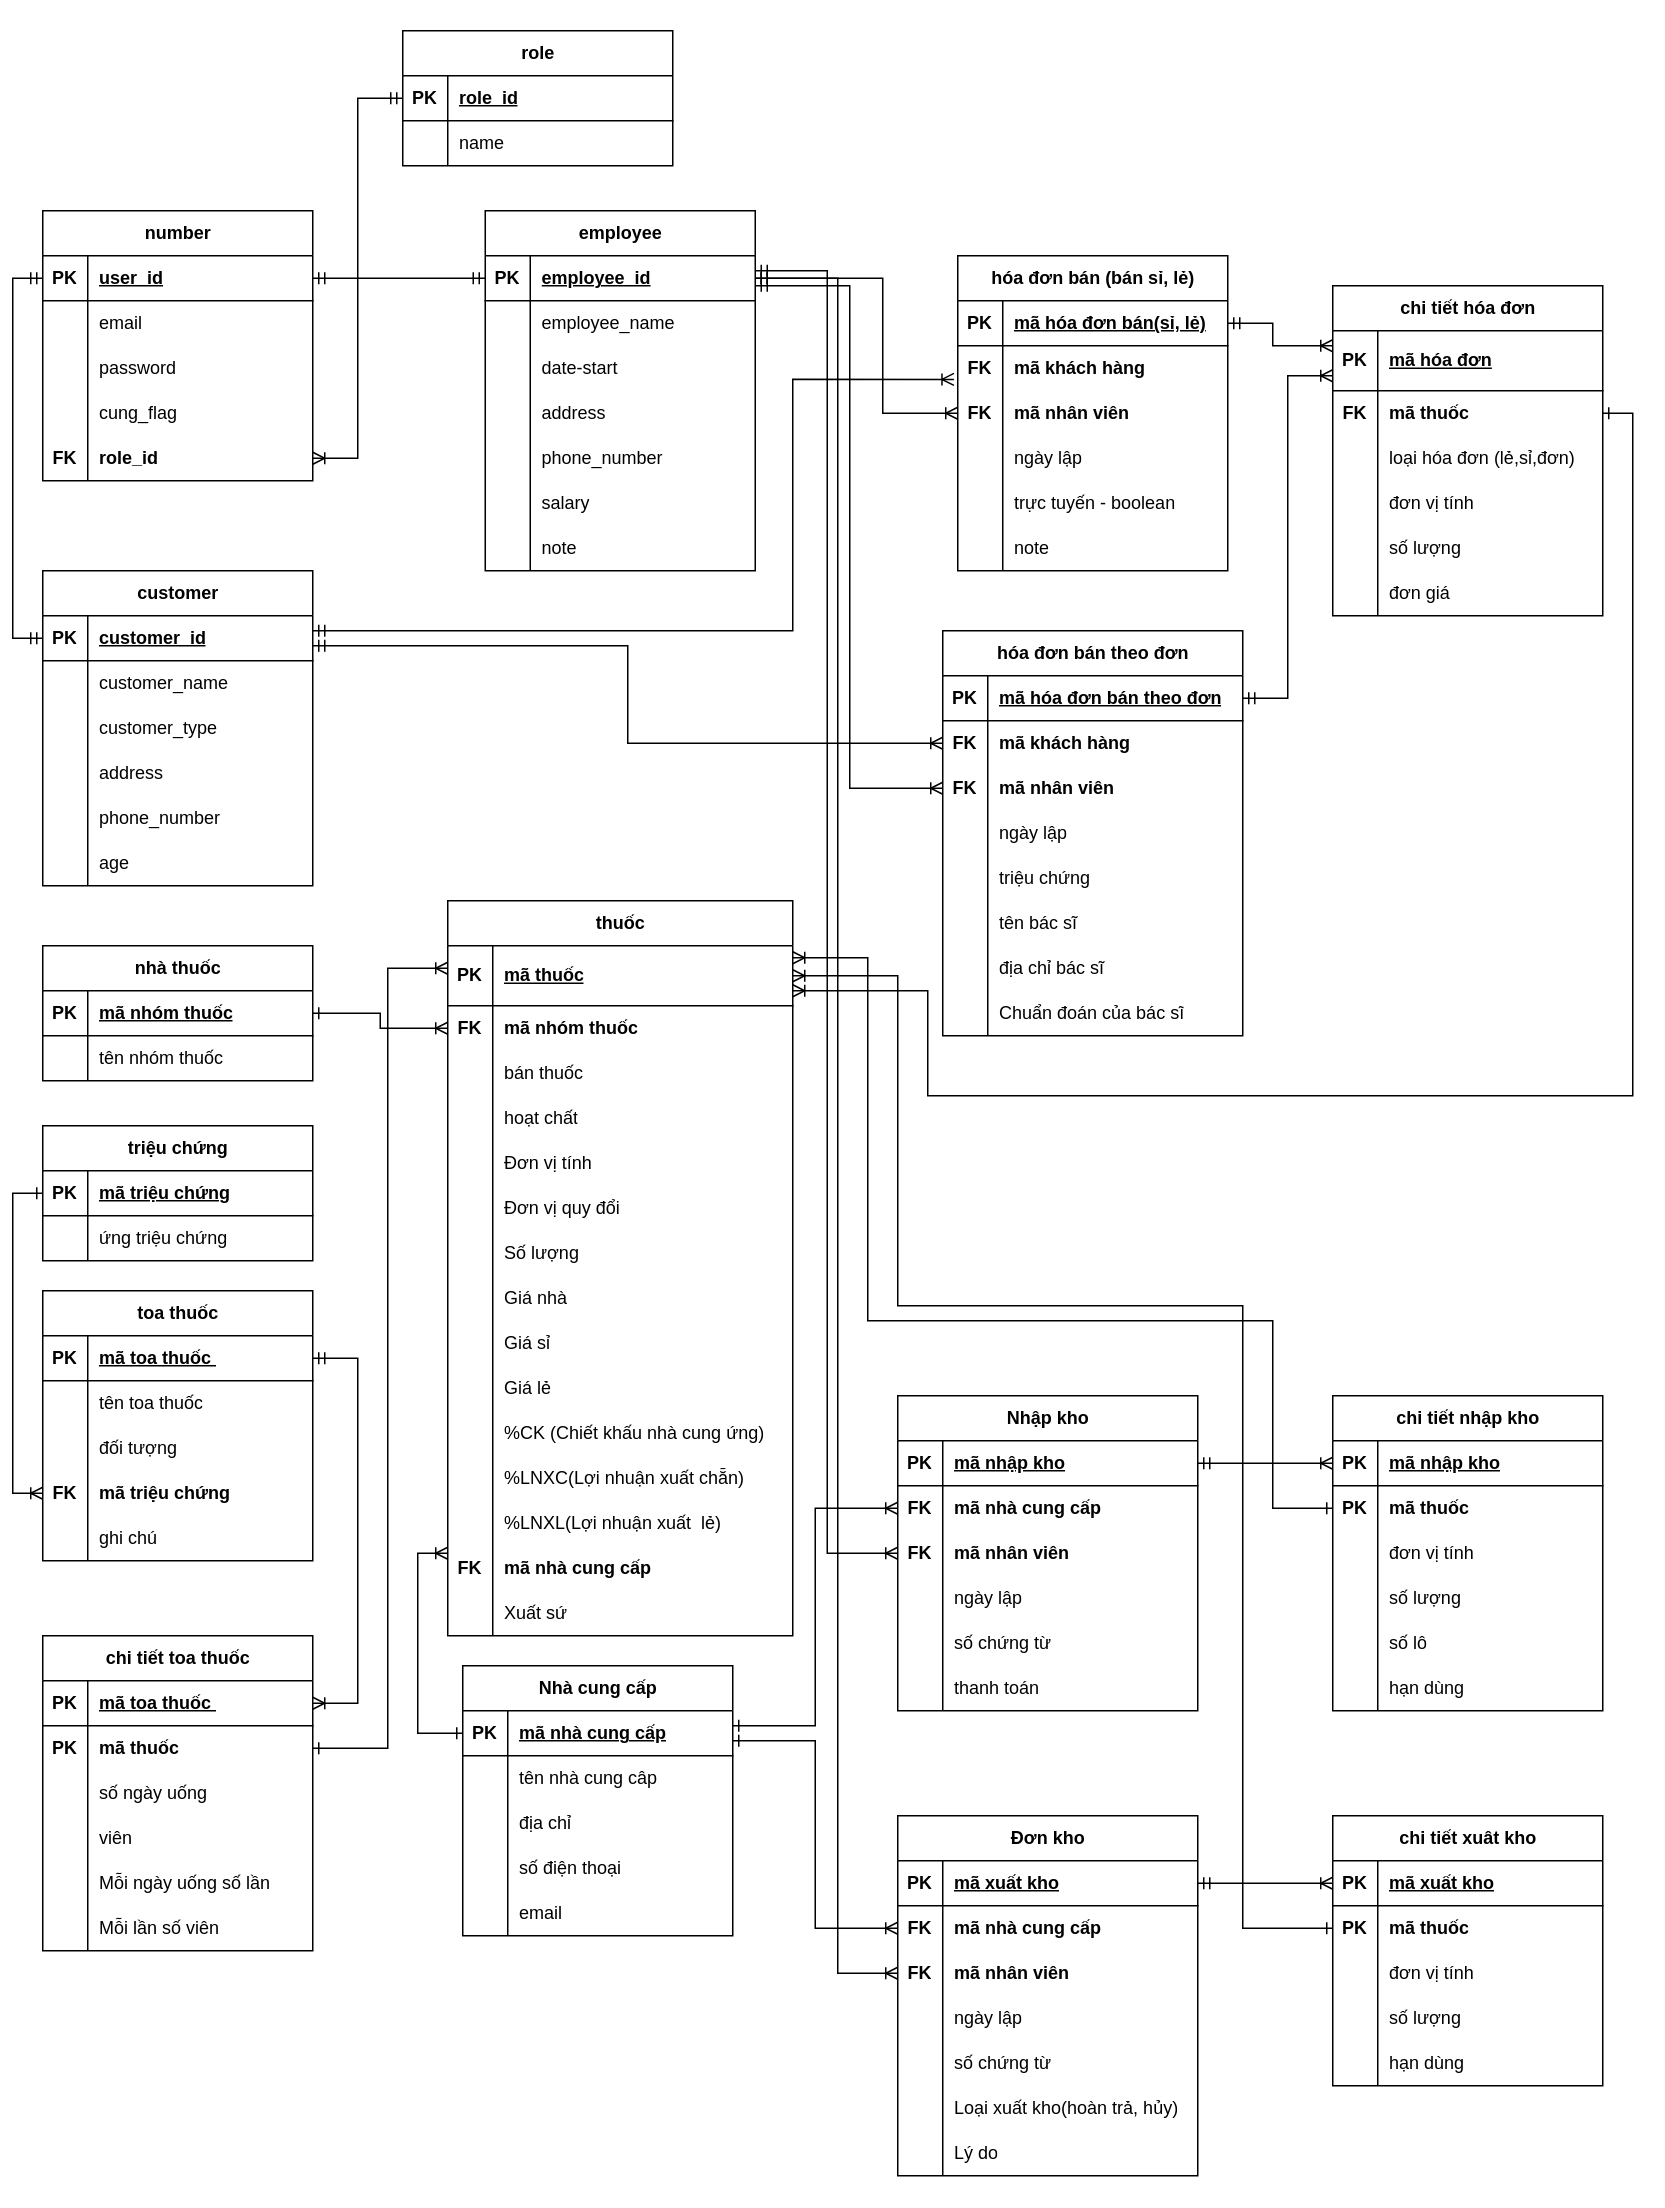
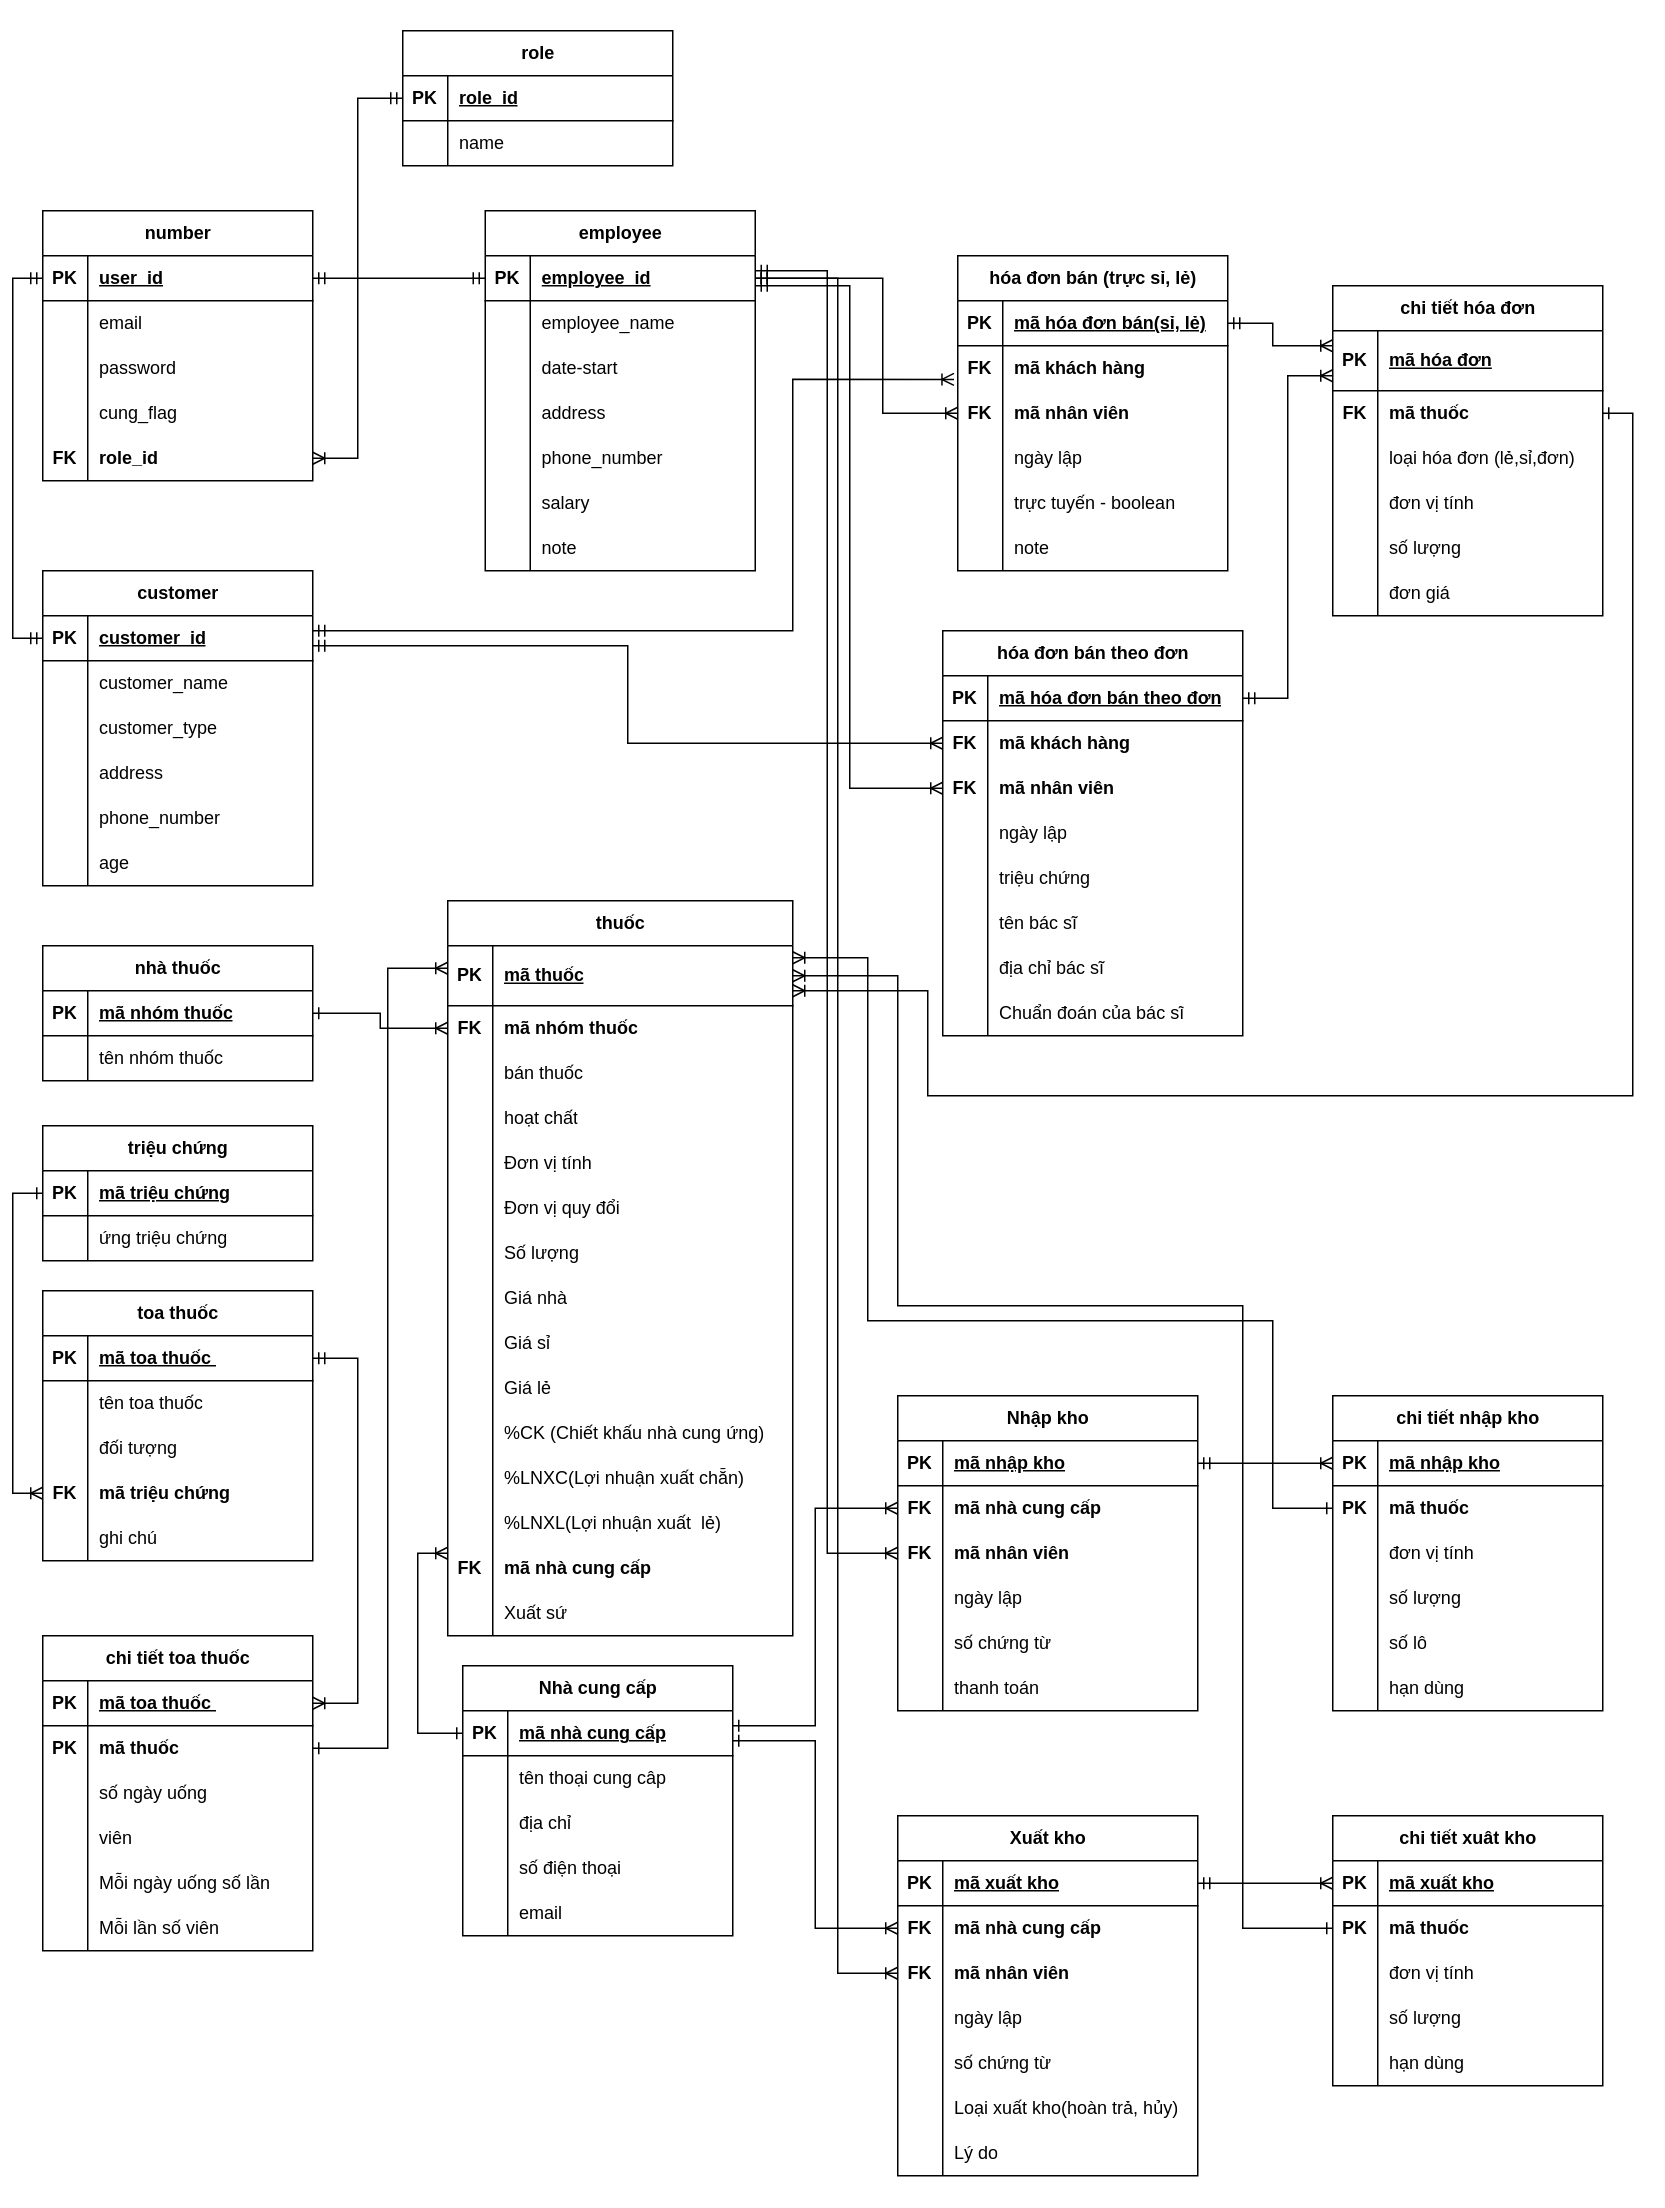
(1094, 278) -> (1094, 278)
(593, 1778) -> (601, 1778)
(1049, 1838) -> (1049, 1838)
